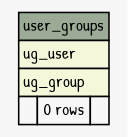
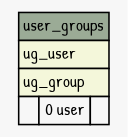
(65, 110) -> (65, 110)
